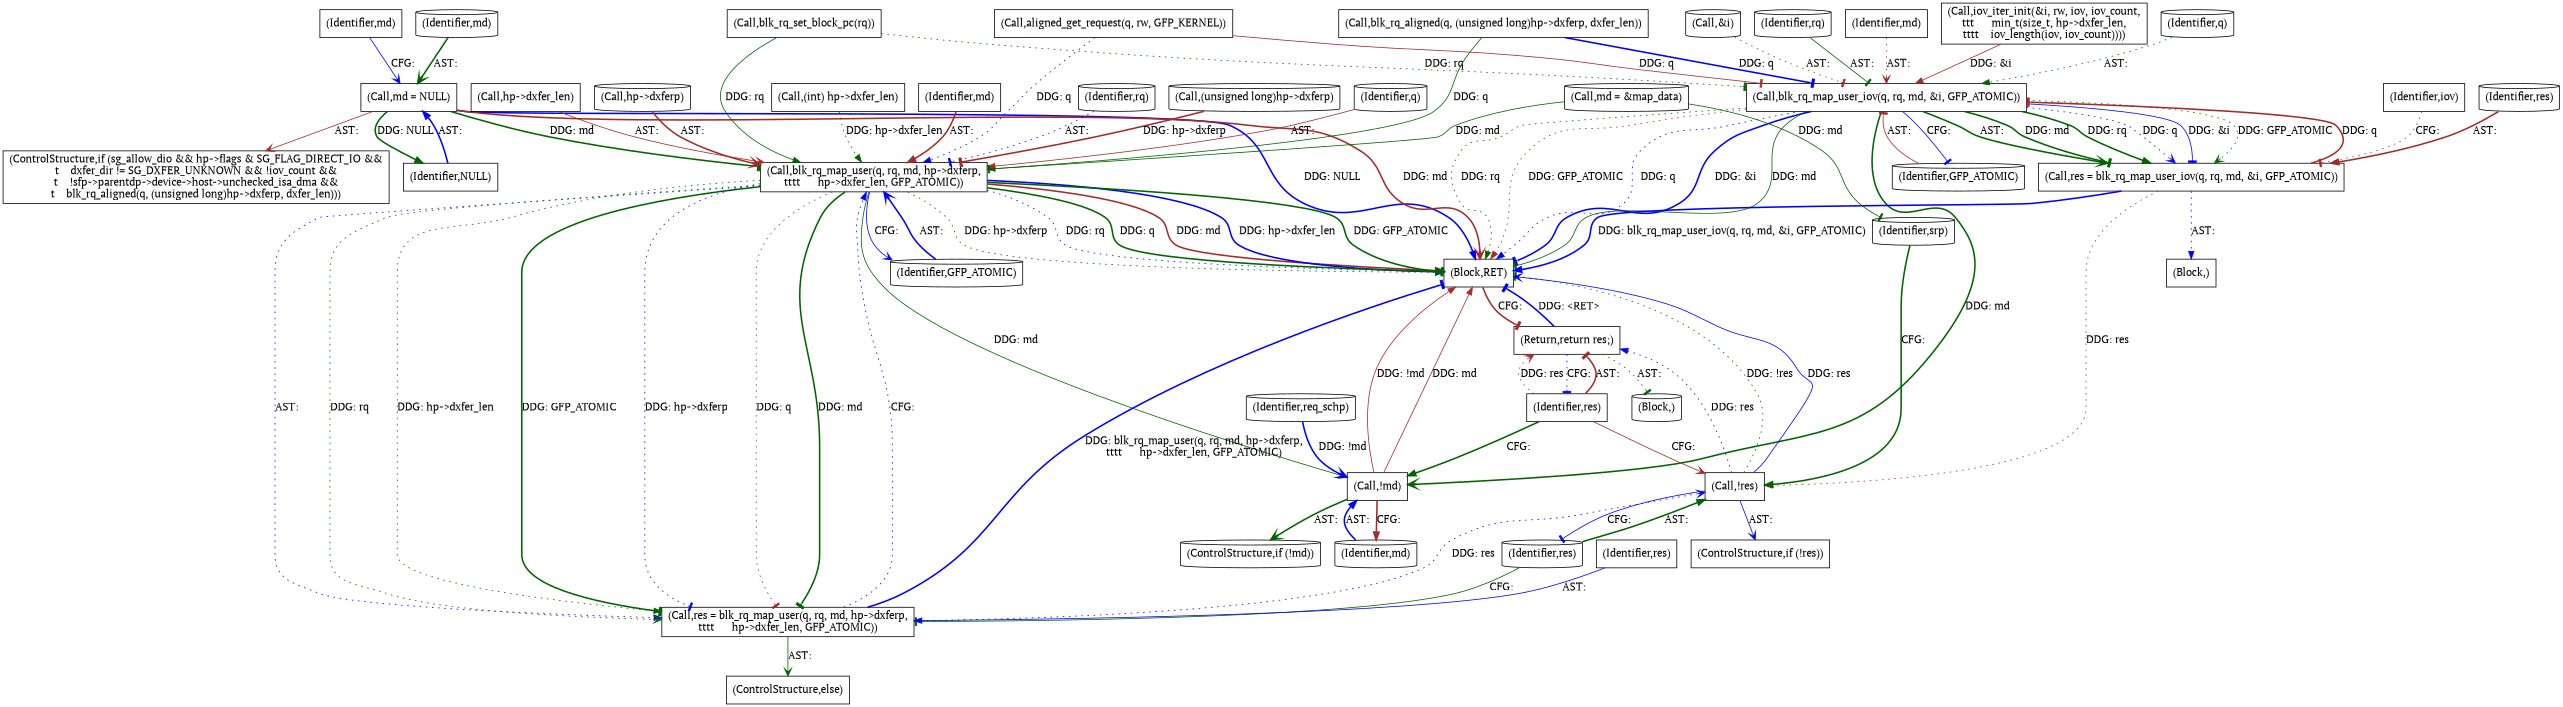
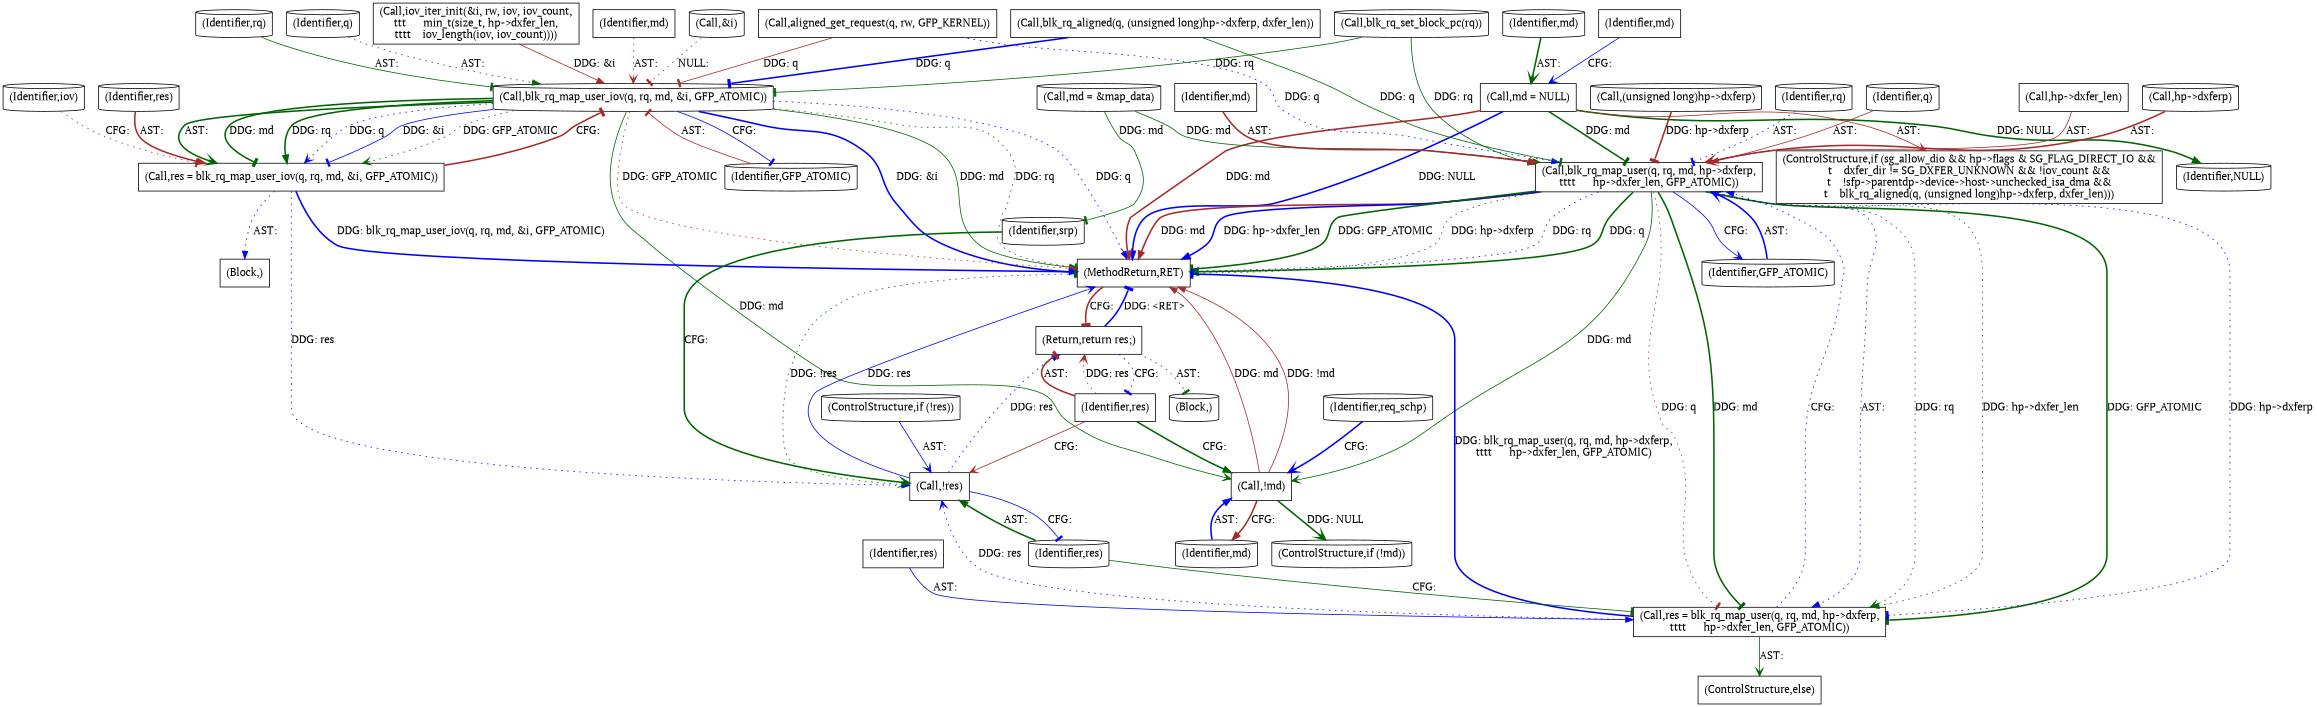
(804, 24) -> (1411, 24)
(1820, 64) -> (695, 64)
(1311, 65) -> (1070, 74)
(838, 97) -> none
(1886, 97) -> (633, 97)
(2424, 97) -> (44, 97)
(2360, 131) -> (589, 131)
(440, 139) -> none
(451, 177) -> (2224, 177)
(1479, 273) -> (1134, 273)
(1901, 408) -> (684, 307)
(1845, 423) -> (852, 383)
(2060, 440) -> (482, 463)
(1343, 447) -> (1358, 447)
(1746, 517) -> (913, 444)
(1328, 520) -> (1335, 520)
(1760, 554) -> (891, 408)
